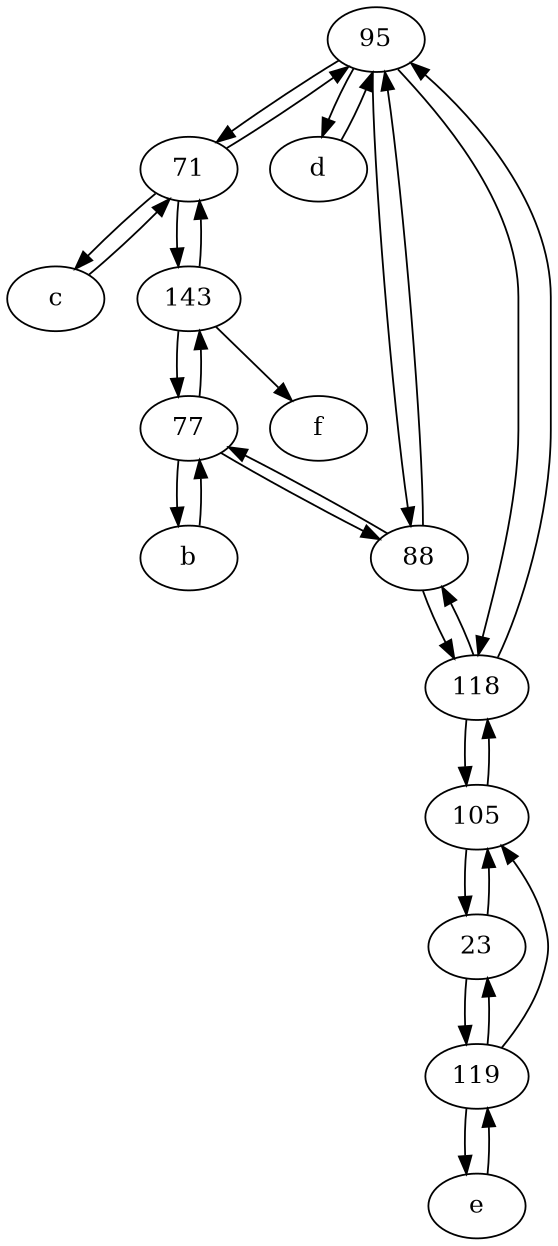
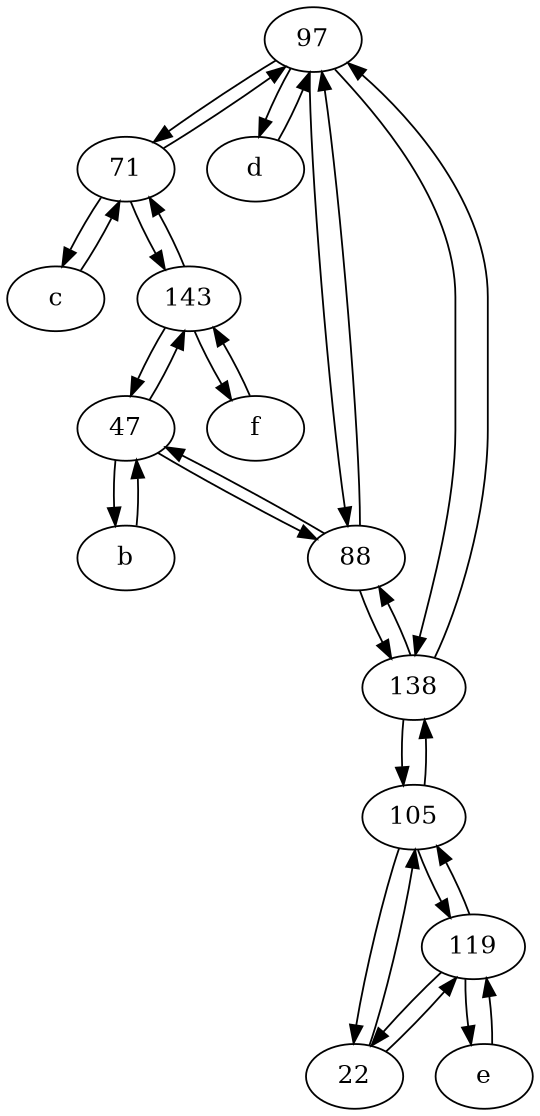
(376, 40) -> (313, 40)
none -> (237, 369)
(189, 428) -> (126, 428)
(477, 688) -> (414, 688)
none -> (429, 876)
(477, 947) -> (355, 1076)
